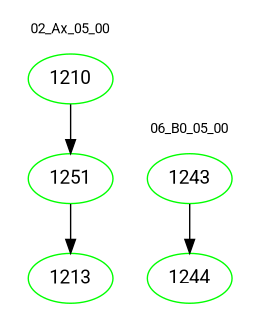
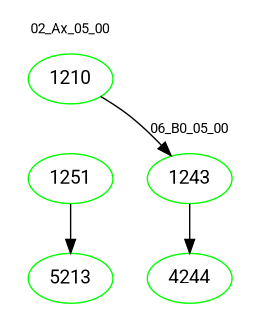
(71, 122) -> (145, 129)
(71, 278) -> (71, 278)
(190, 278) -> (190, 278)
